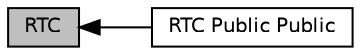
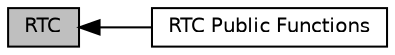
(252, 27) -> (270, 27)
